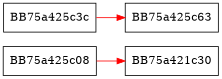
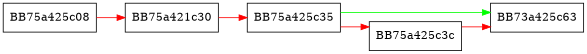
(172, 18) -> (537, 18)
none -> (294, 18)
